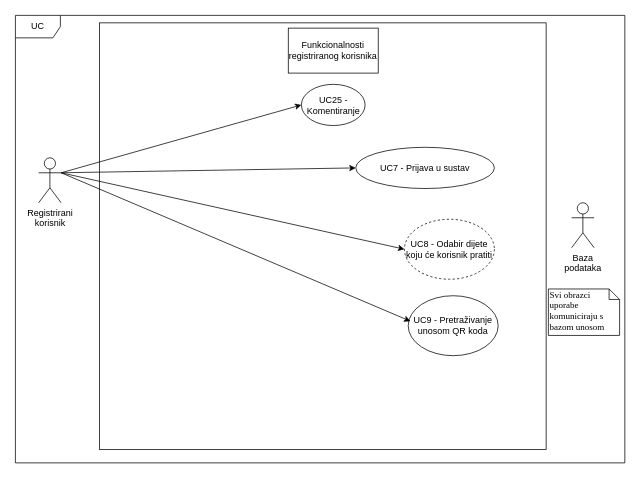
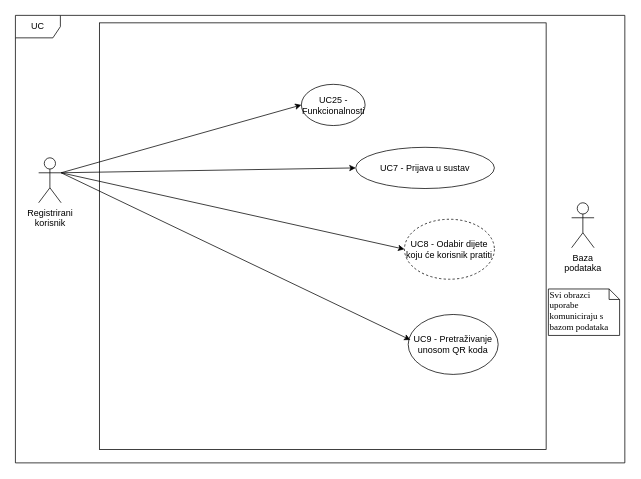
(333, 51) -> none
(334, 105) -> (334, 105)
(585, 311) -> (585, 311)
(453, 326) -> (453, 345)
